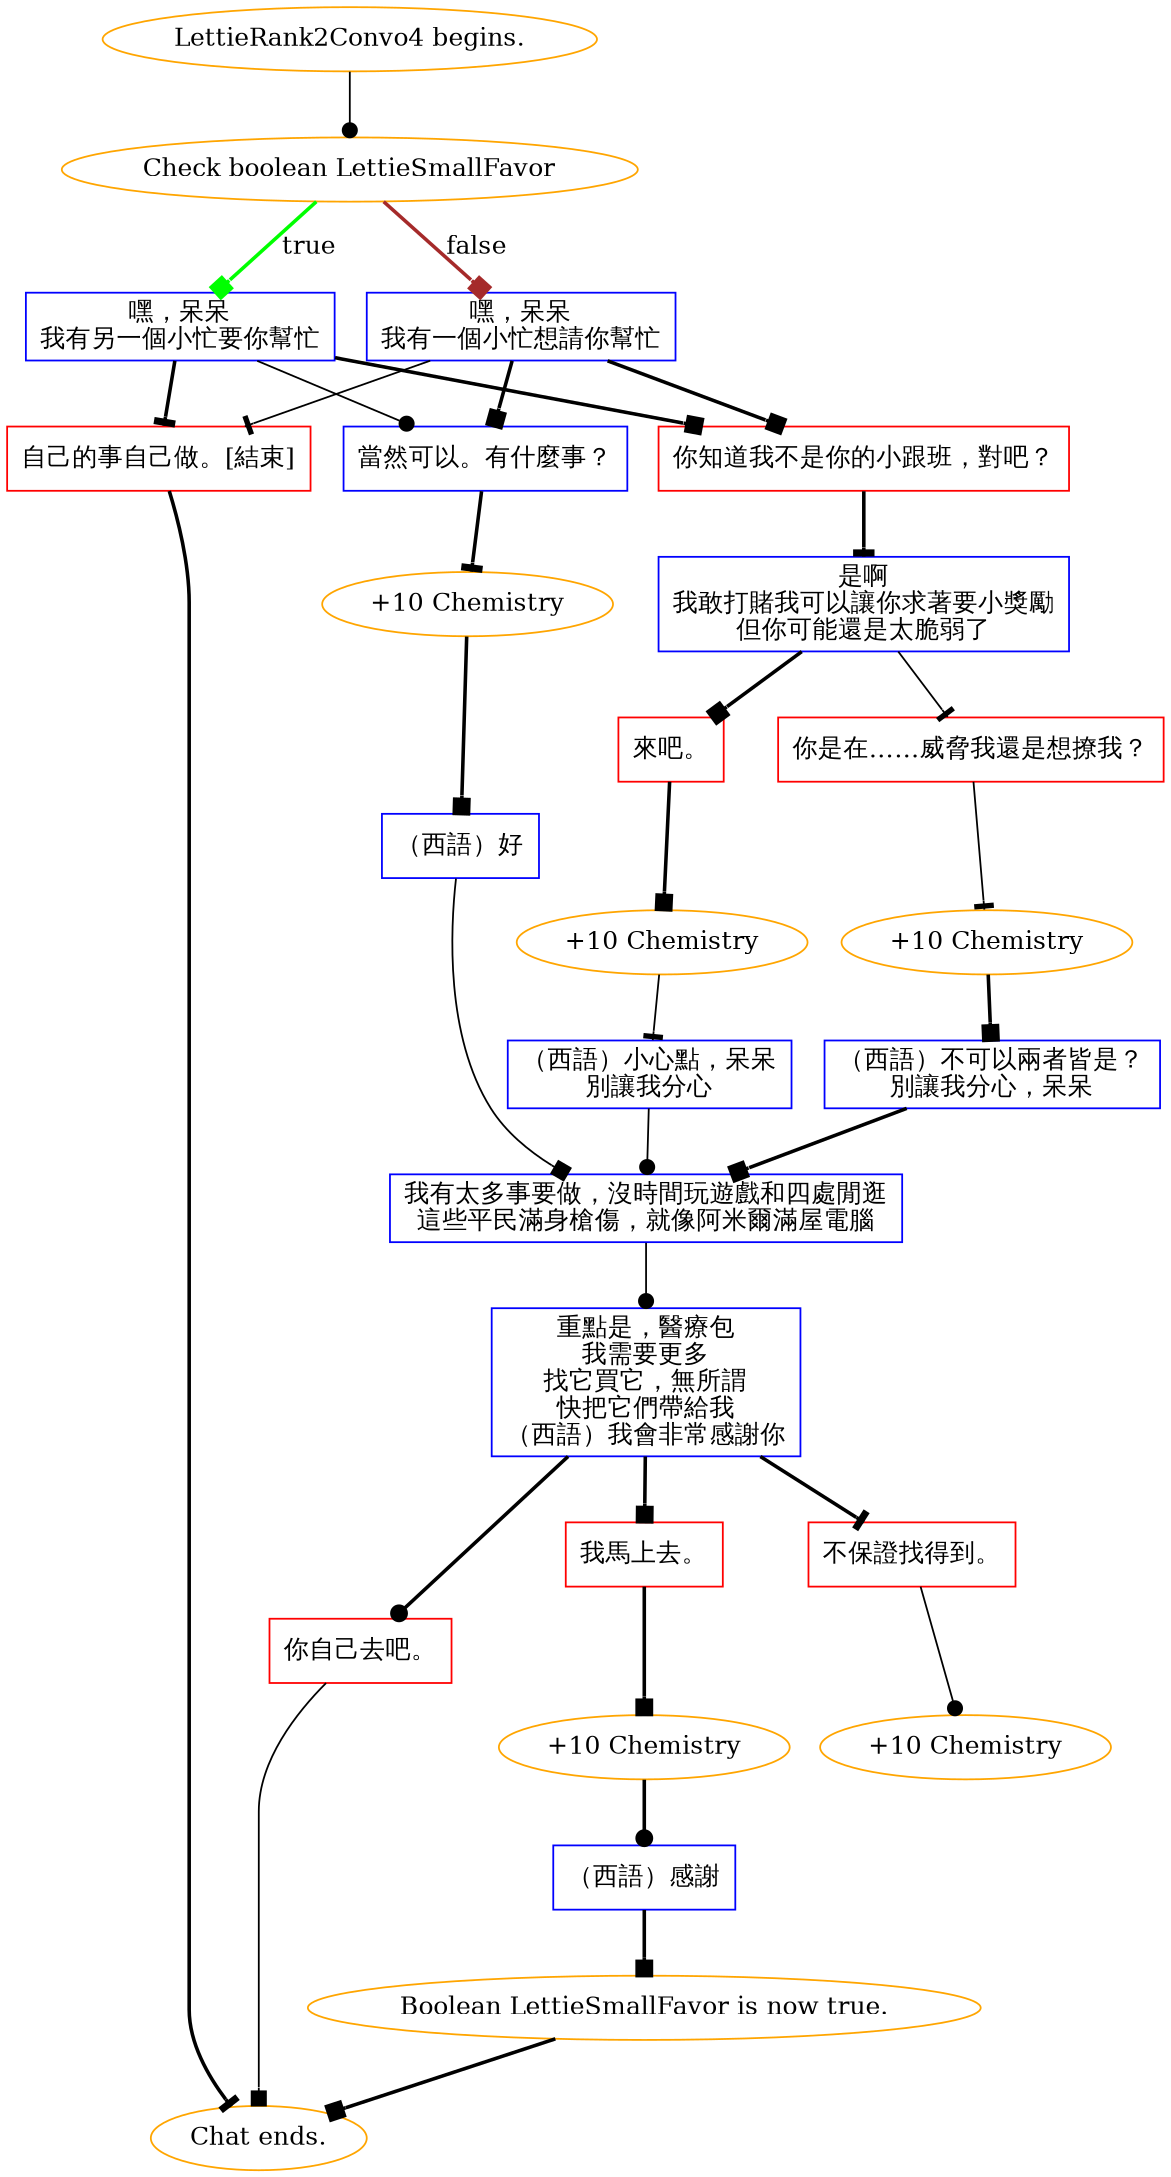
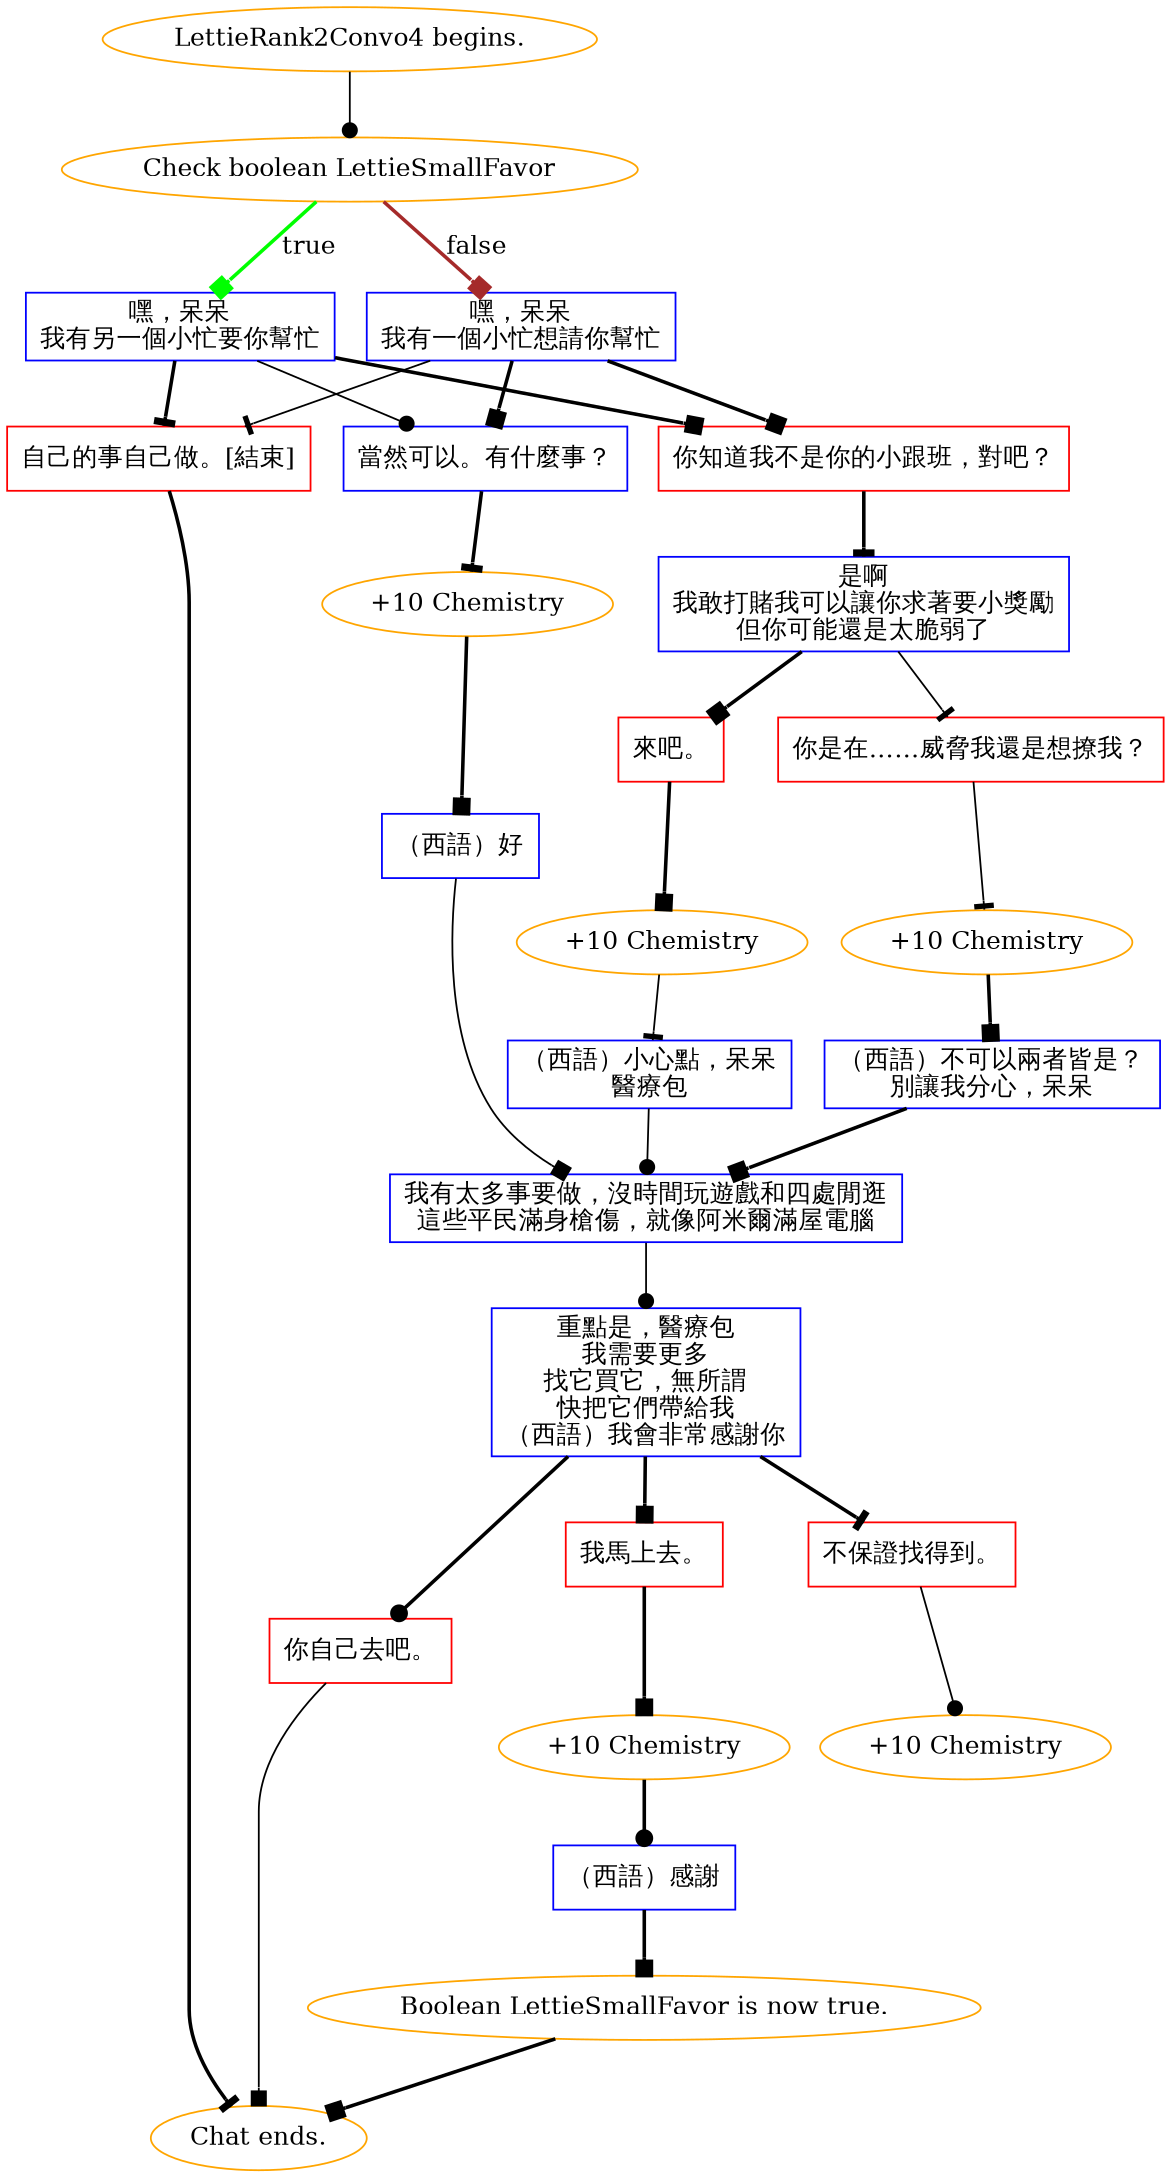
(650, 1074) -> (650, 1074)
